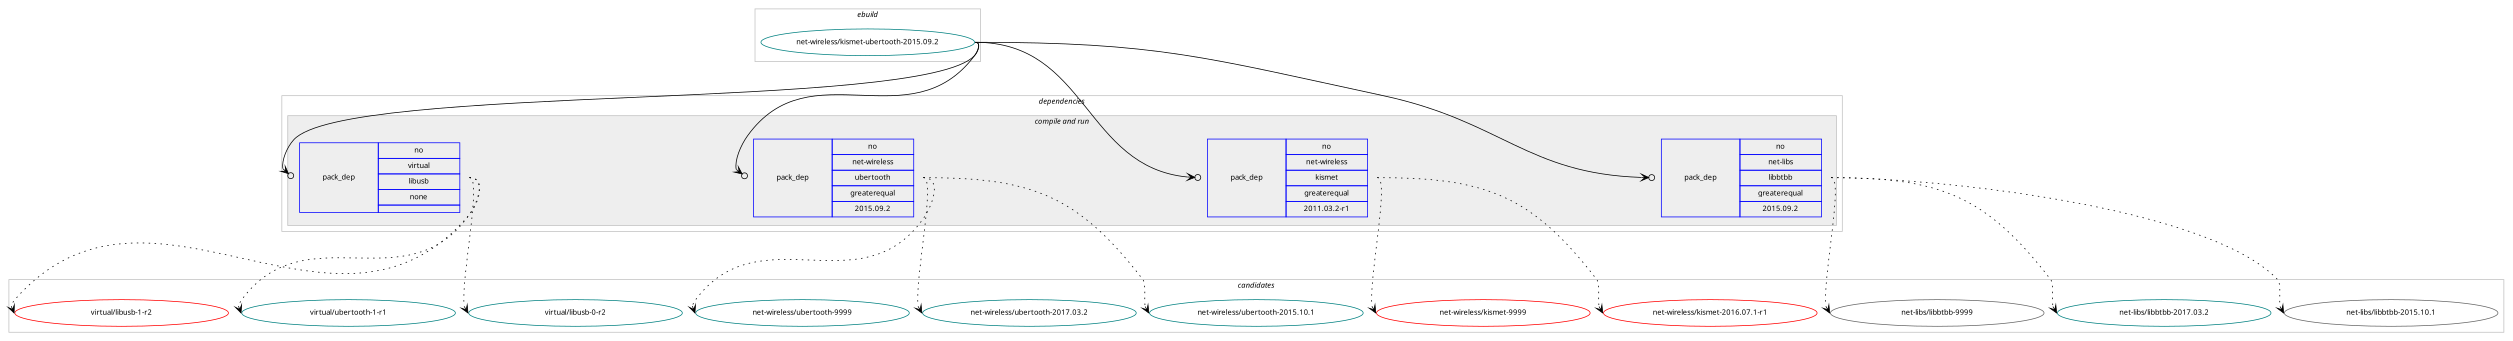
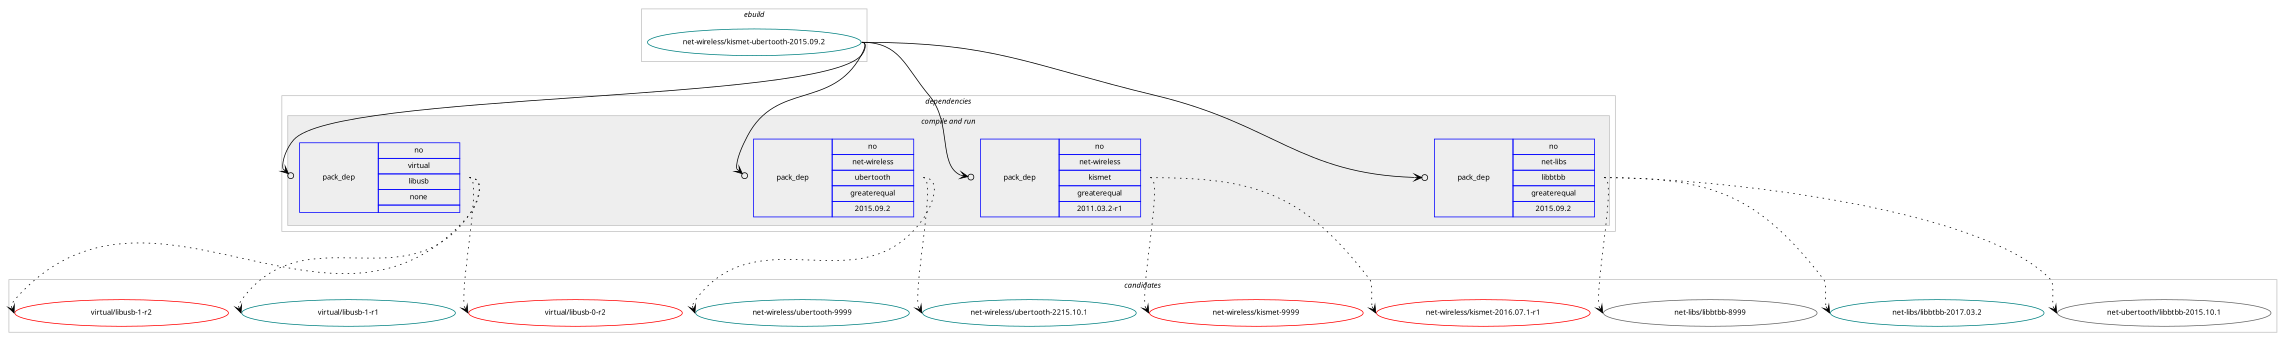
(349, 313) -> (349, 313)
(576, 313) -> (576, 313)
(1029, 313) -> none
(1256, 313) -> (1029, 313)
(1937, 313) -> (1710, 313)
(2391, 313) -> (2164, 313)
